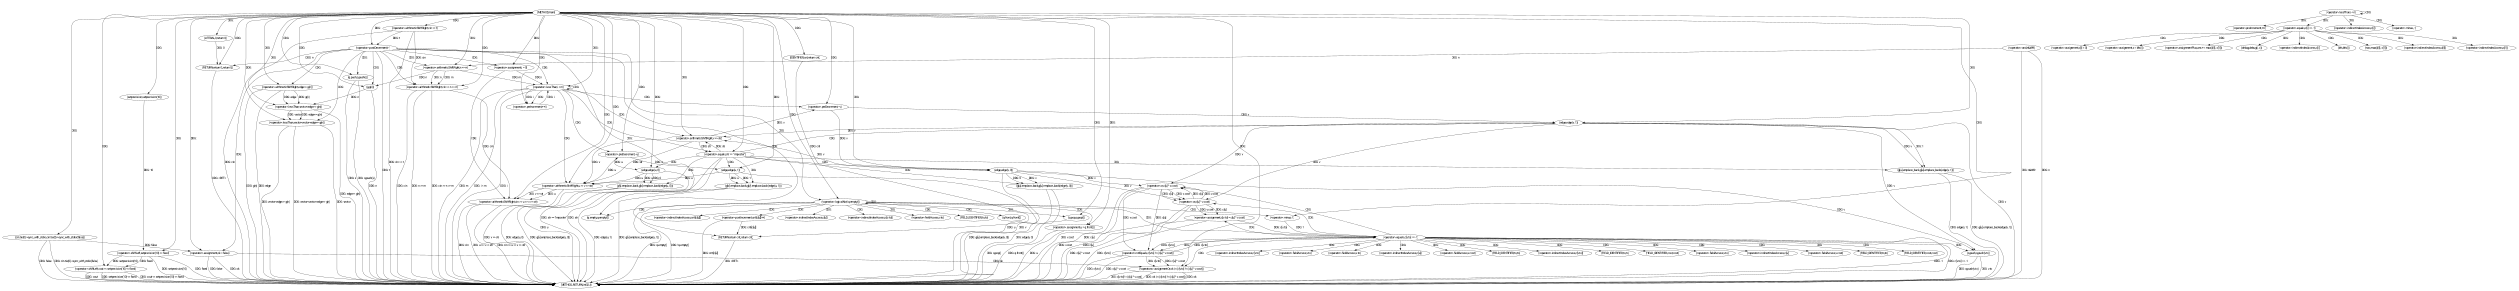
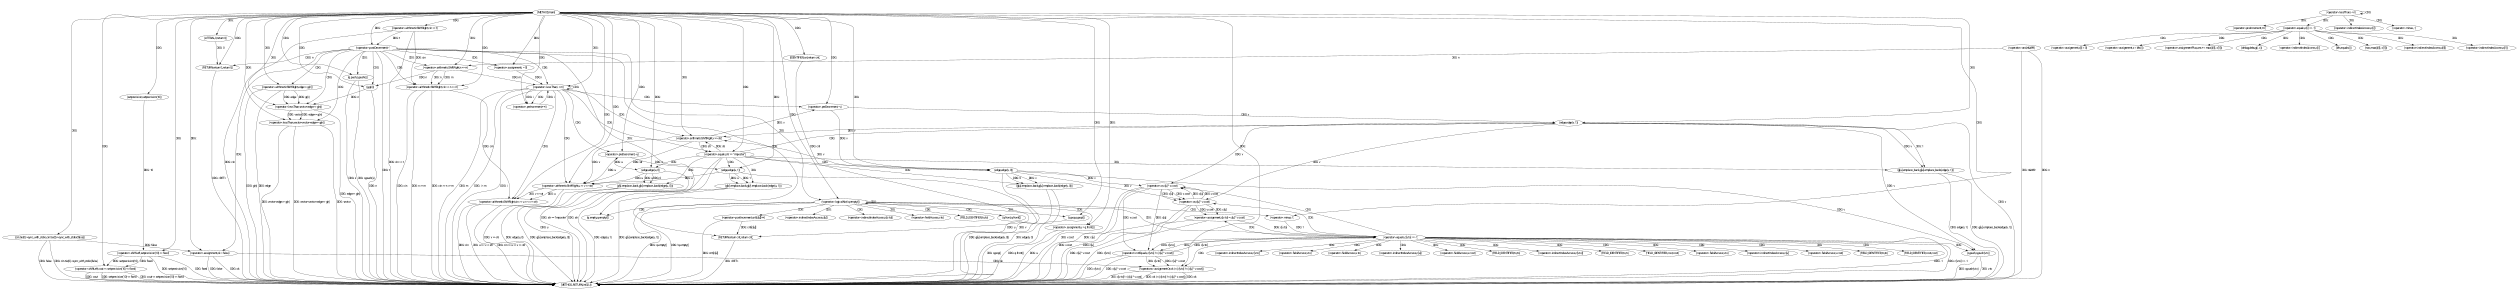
(2344, 48) -> (2344, 48)
none -> (328, 71)
(471, 133) -> (542, 146)
(677, 218) -> none
